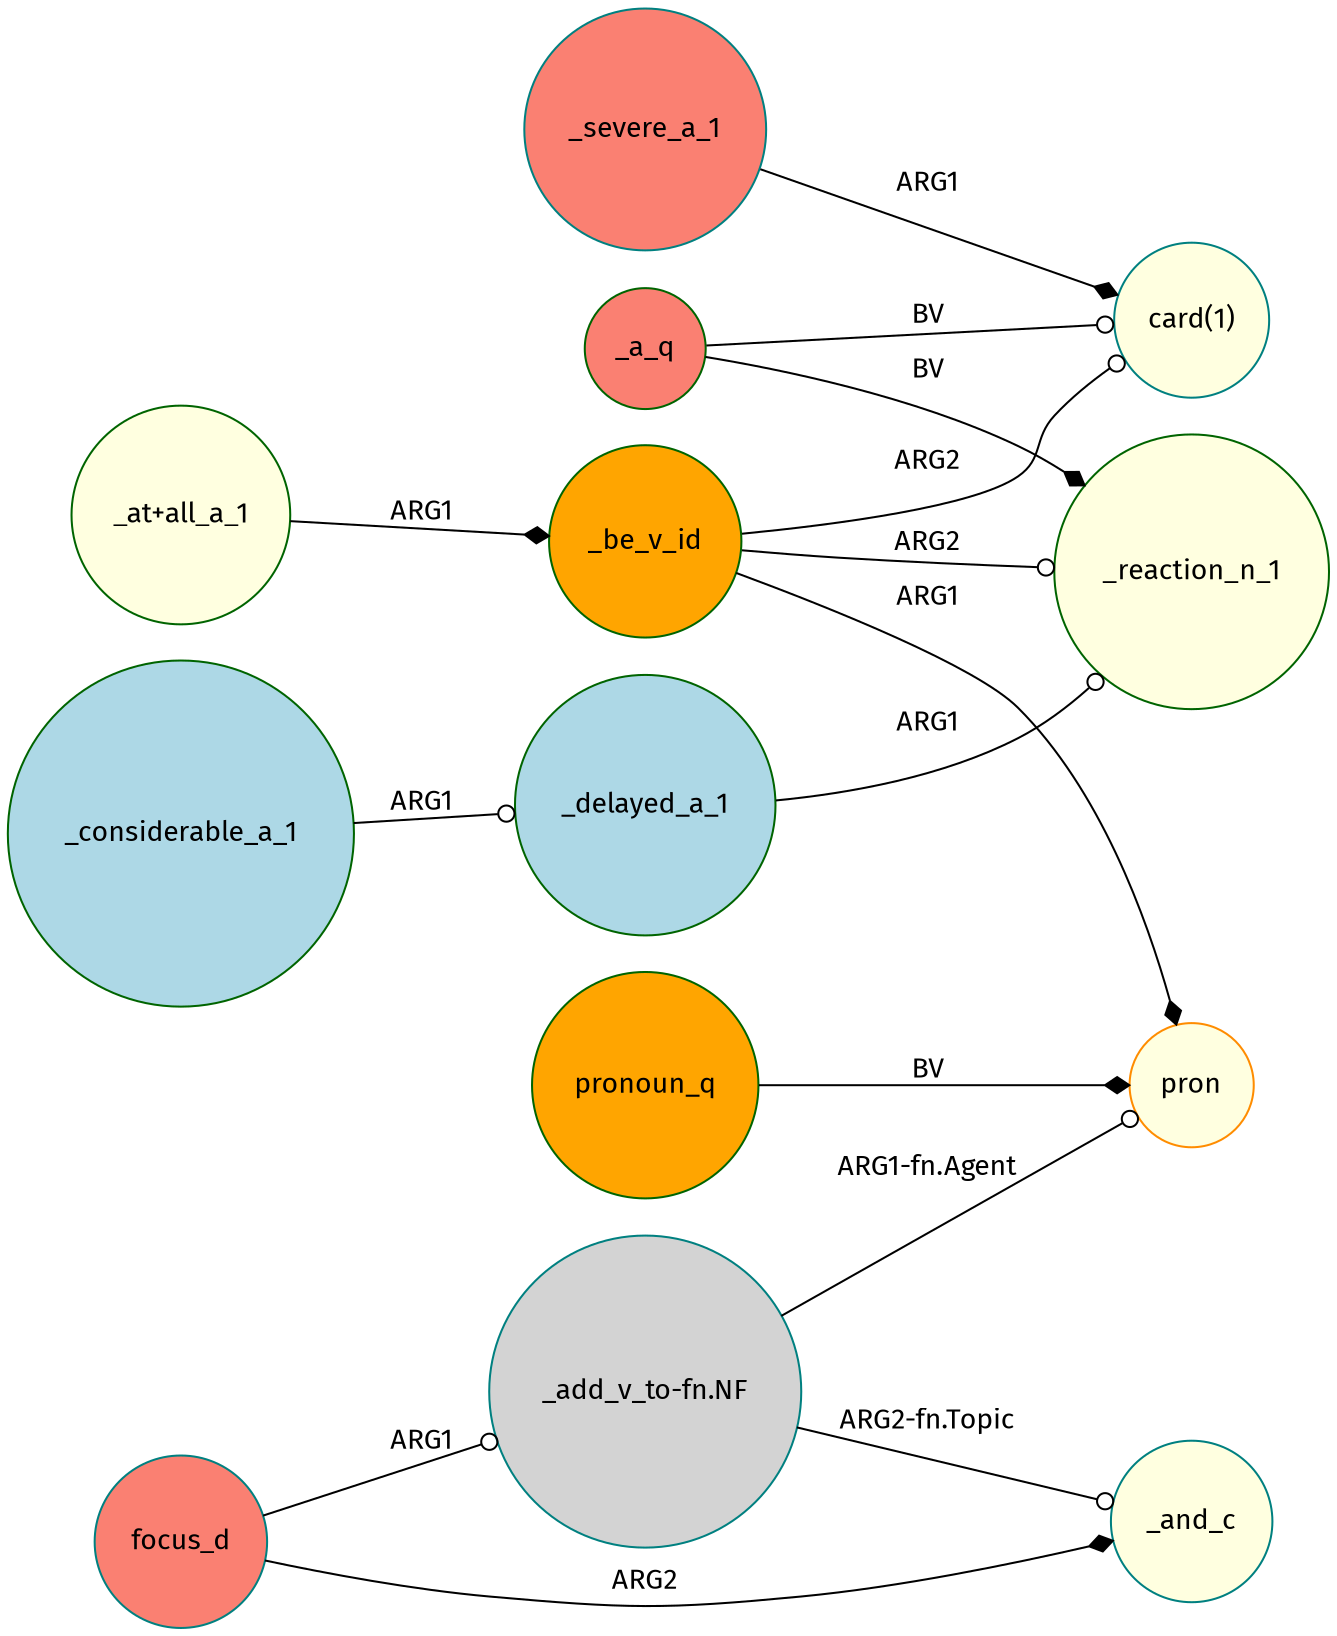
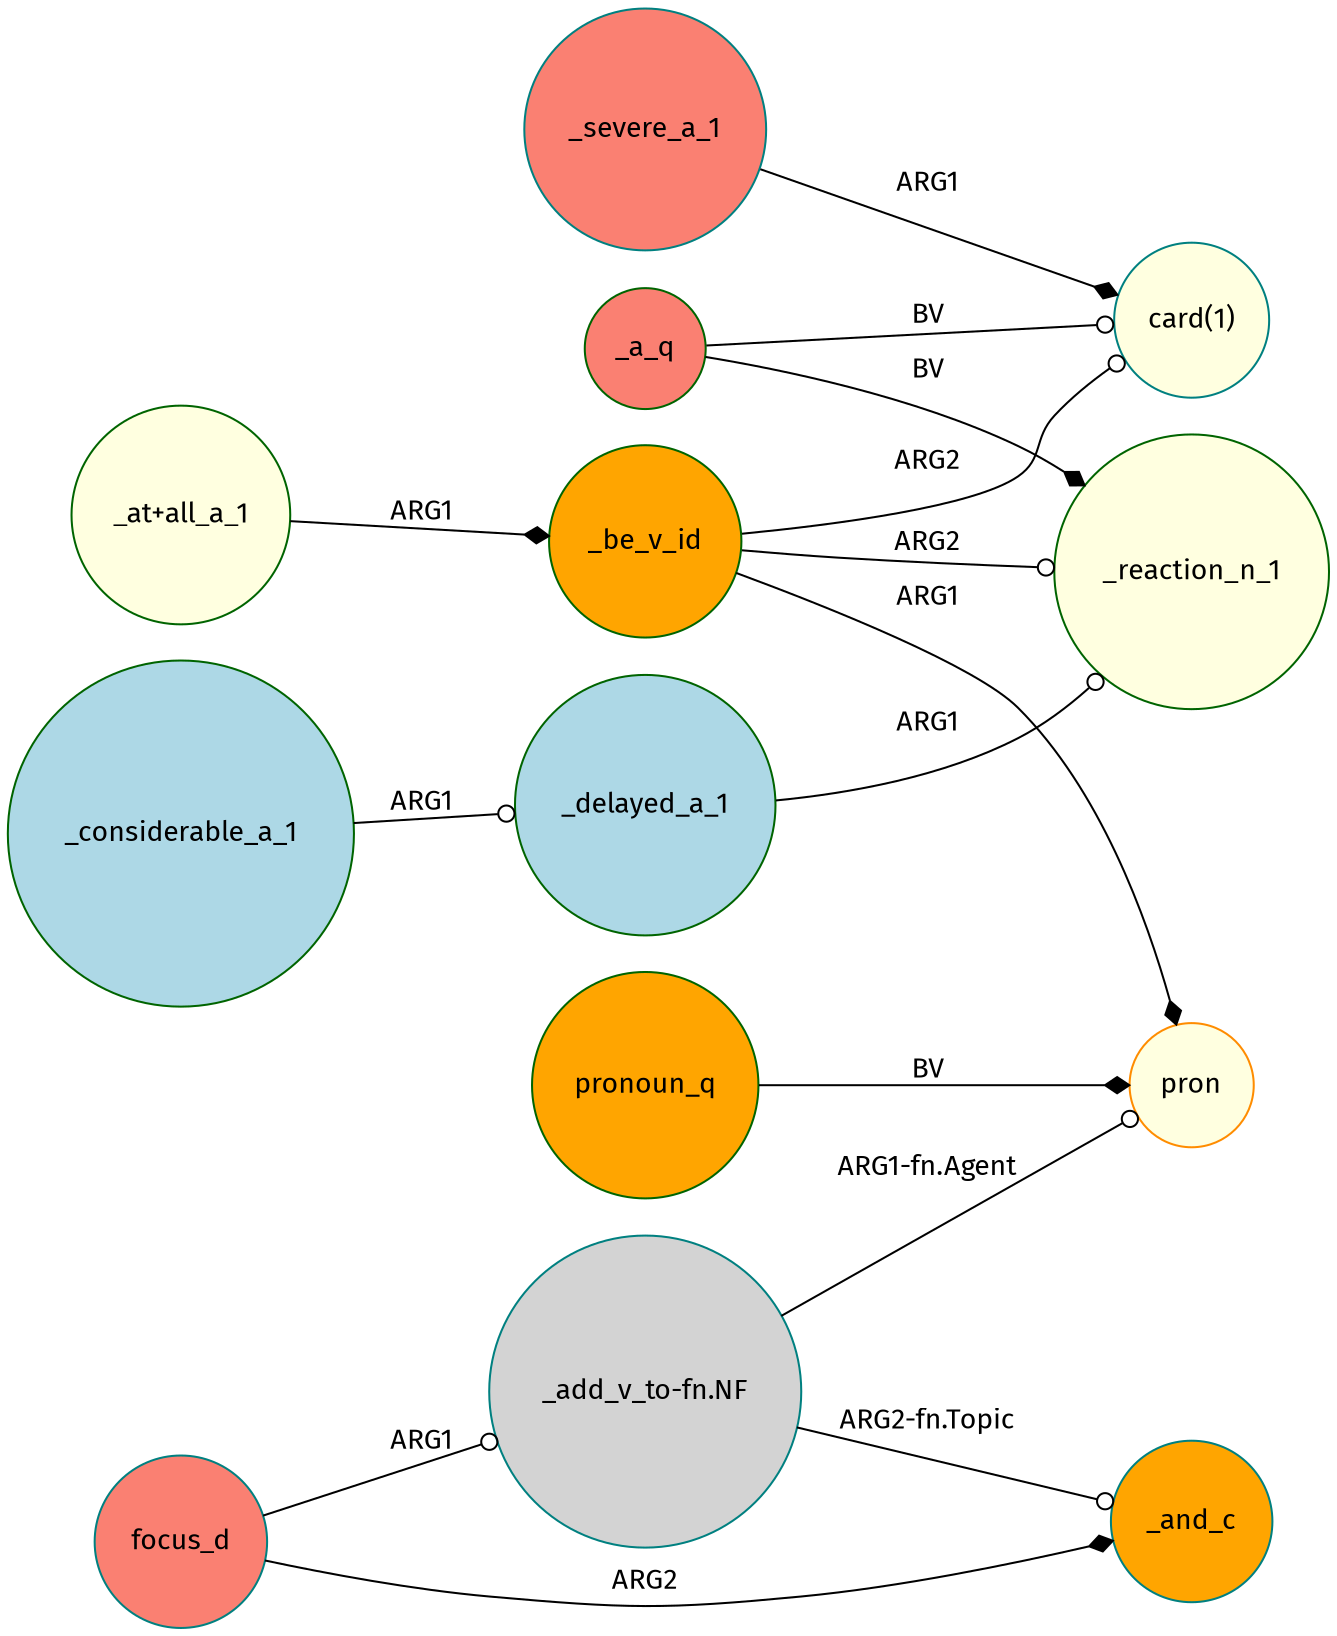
(1192, 1521) -> (1192, 1521)
